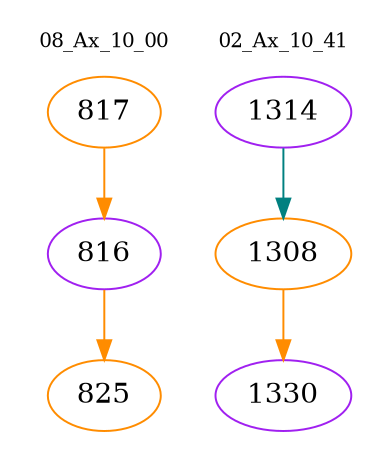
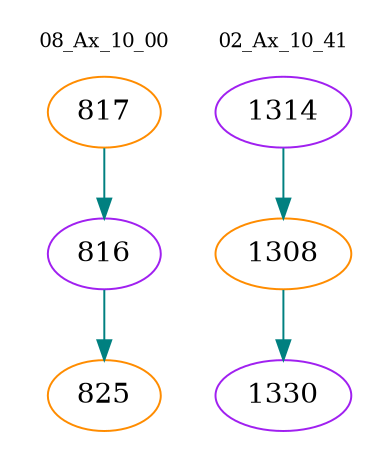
(104, 173) -> (104, 173)
(104, 315) -> (104, 315)
(283, 315) -> (283, 315)
